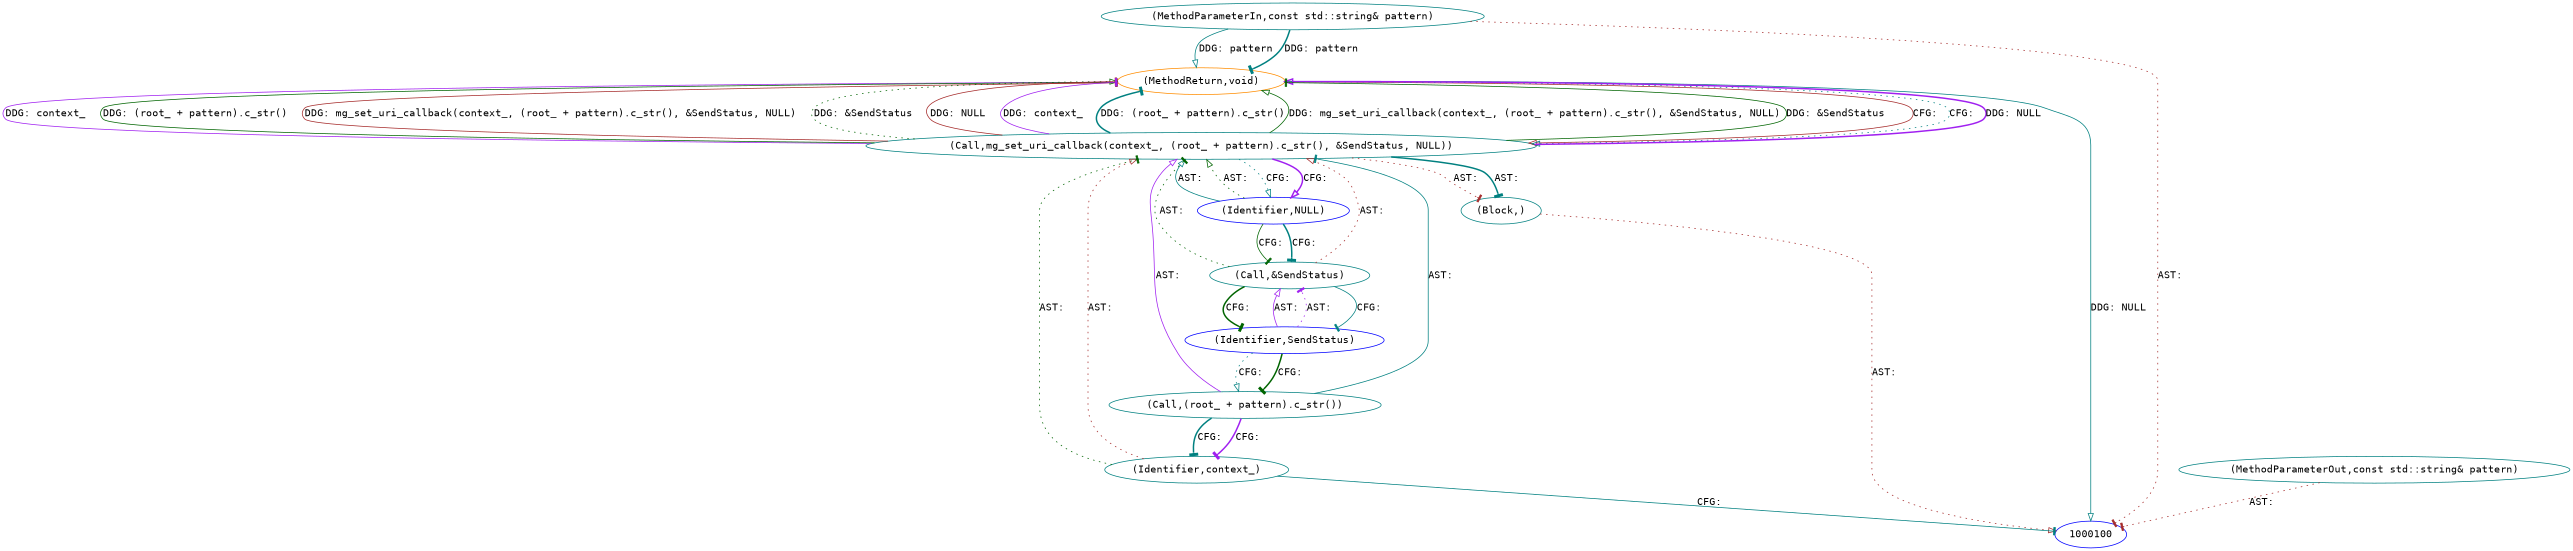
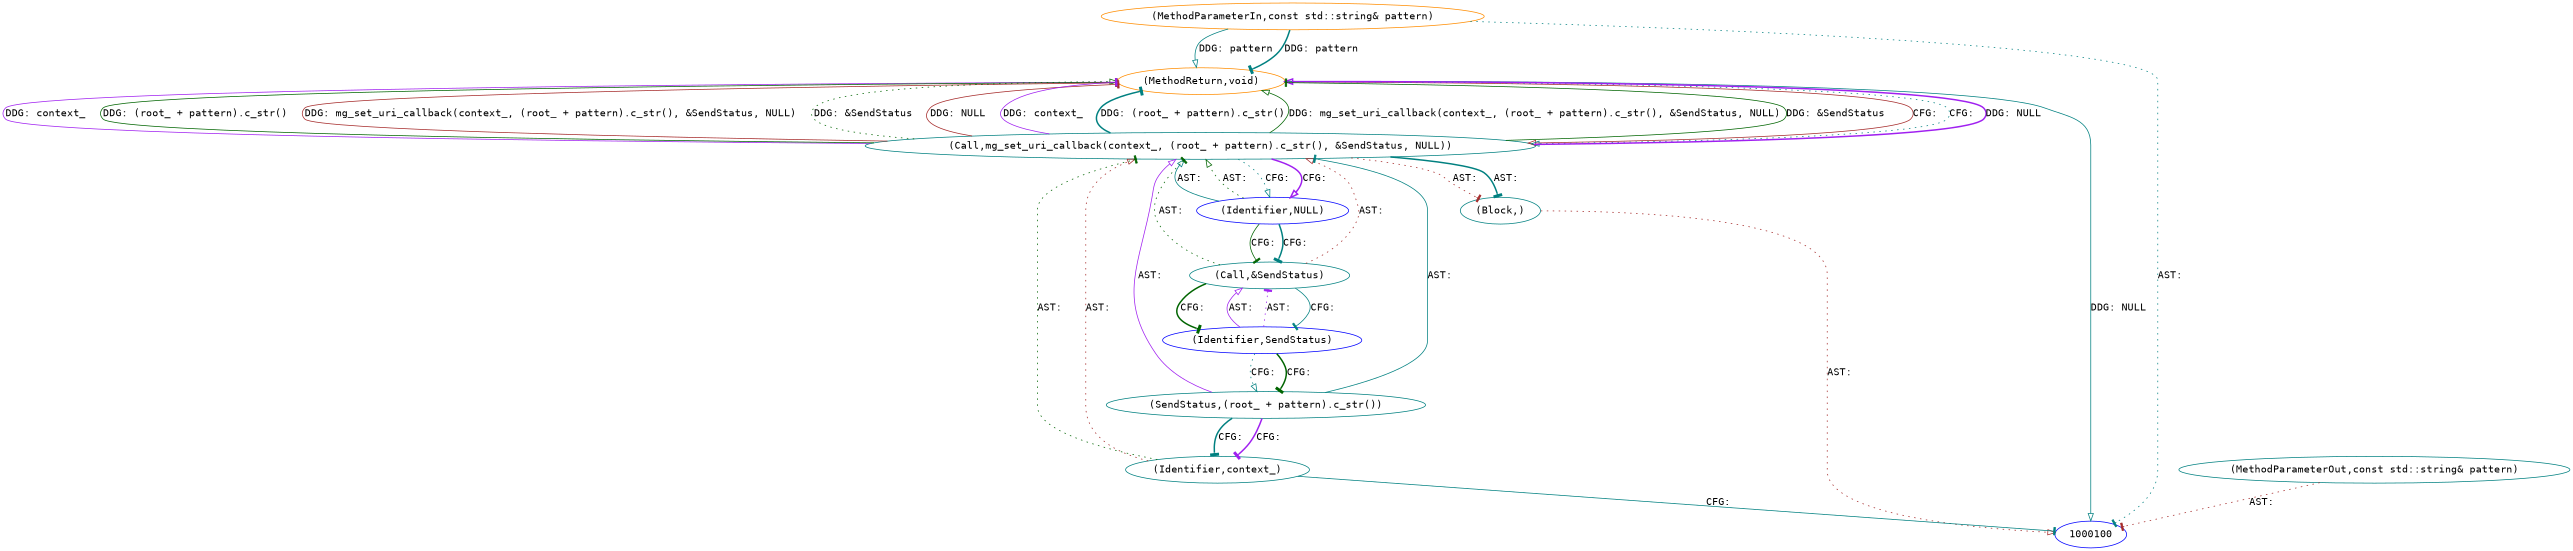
(1293, 16) -> (1293, 16)
(2046, 53) -> (2046, 53)
(1245, 405) -> (1266, 405)
